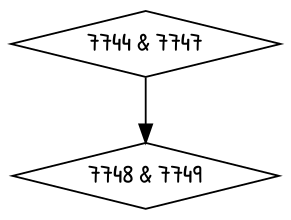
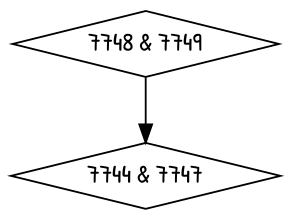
(146, 101) -> (146, 101)
